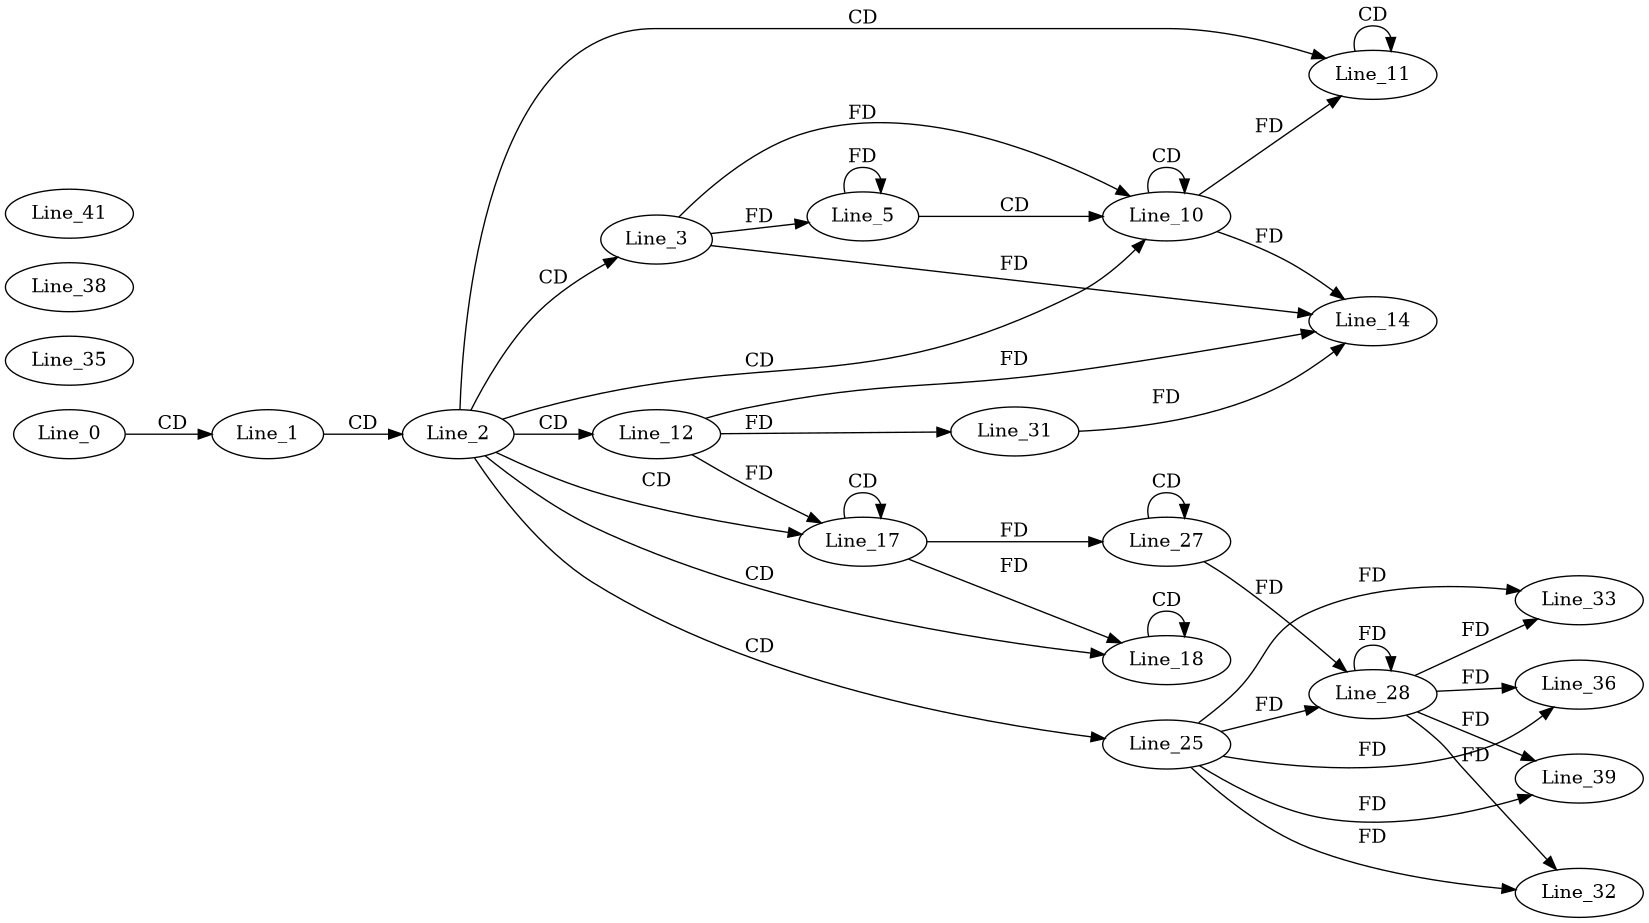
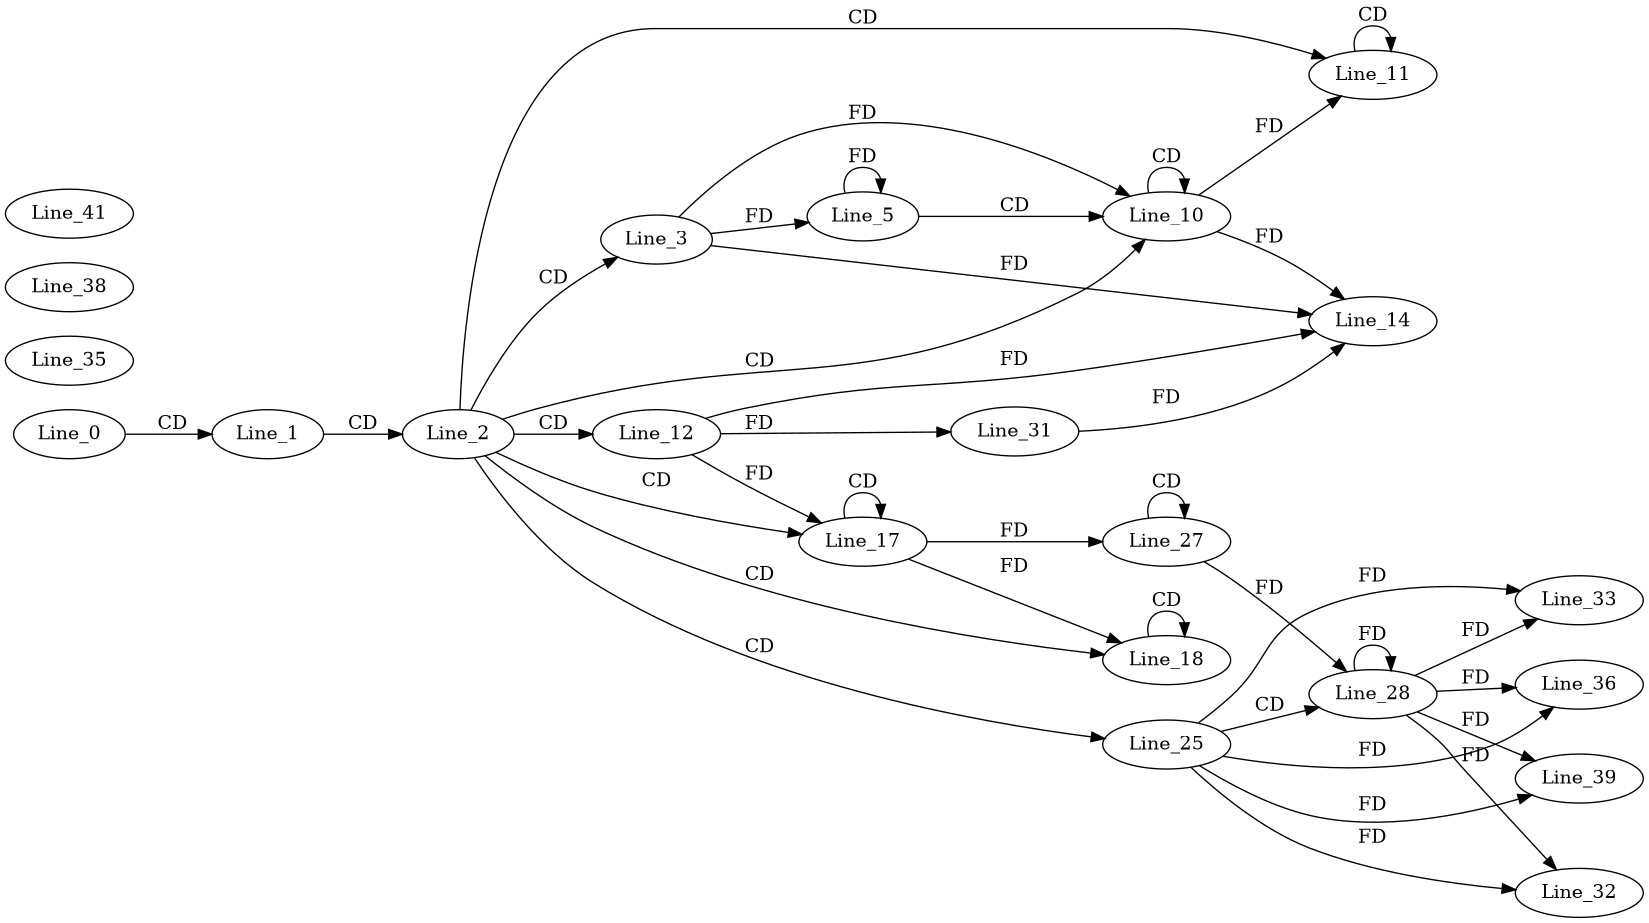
(1270, 706) -> (1270, 706)
